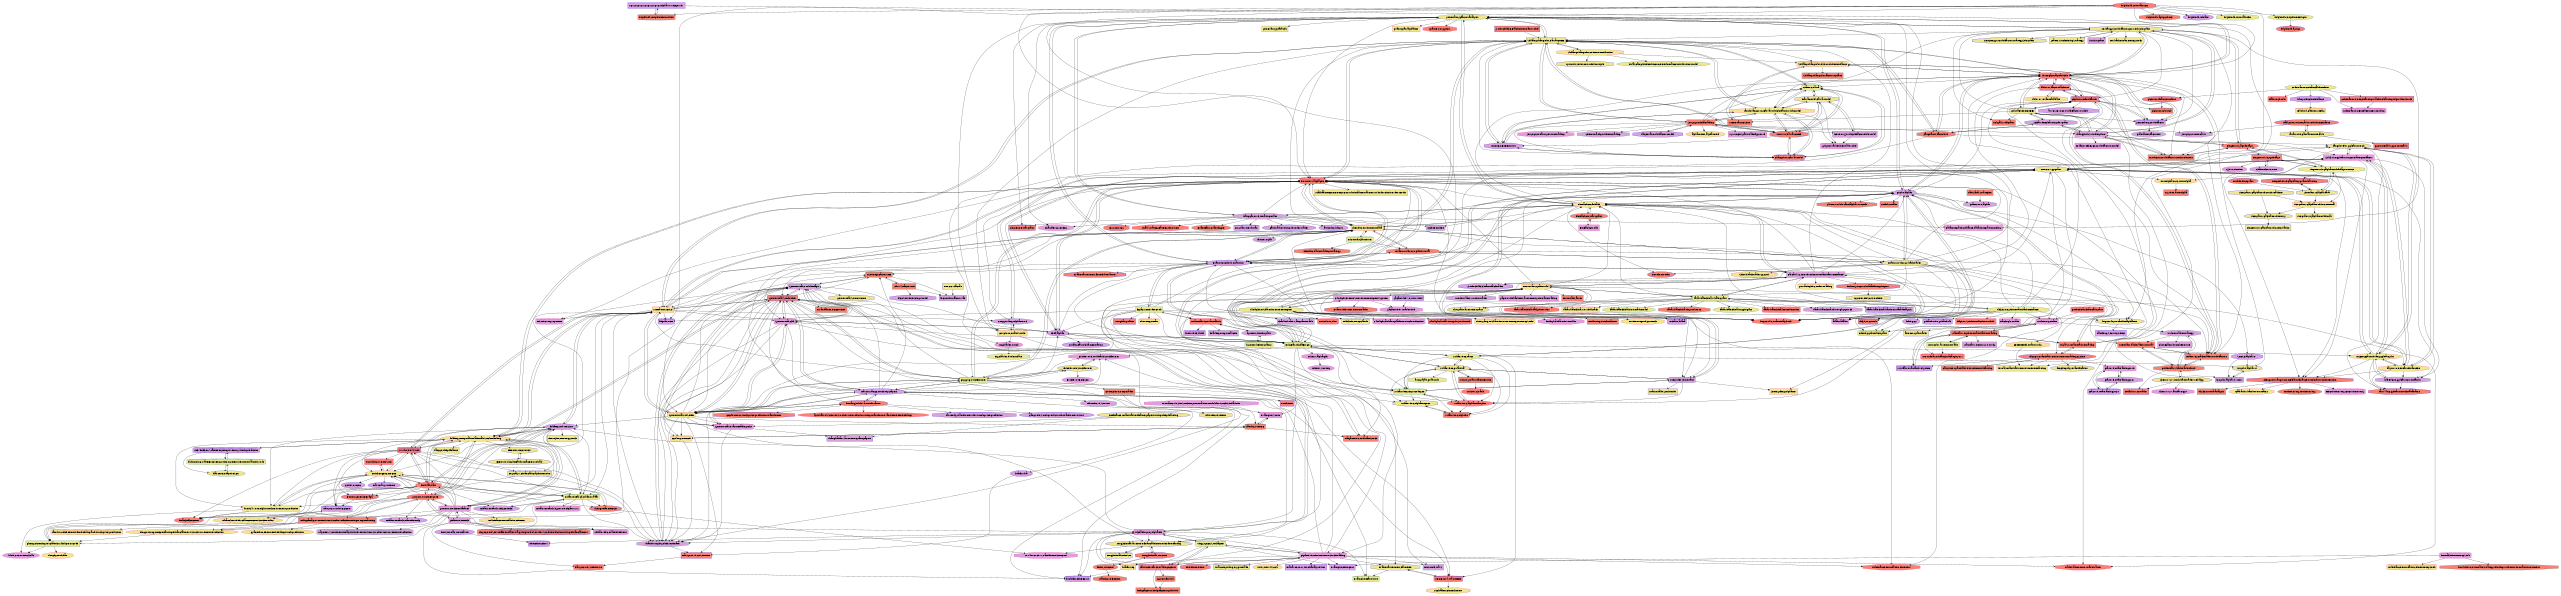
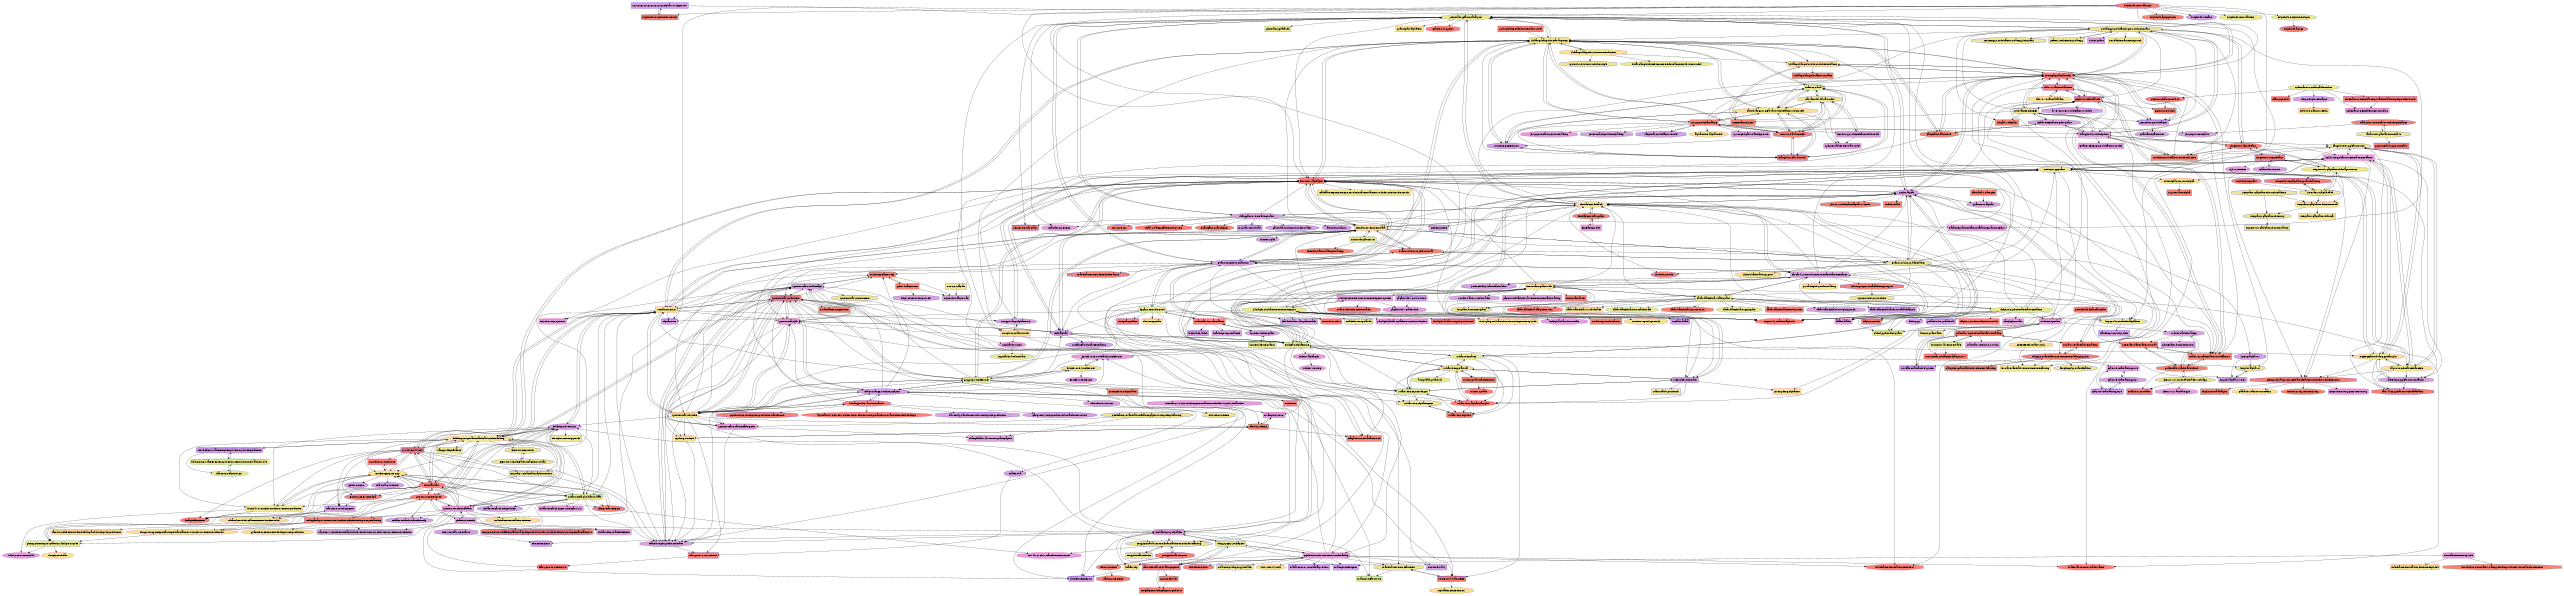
(455, 532) -> (456, 532)
